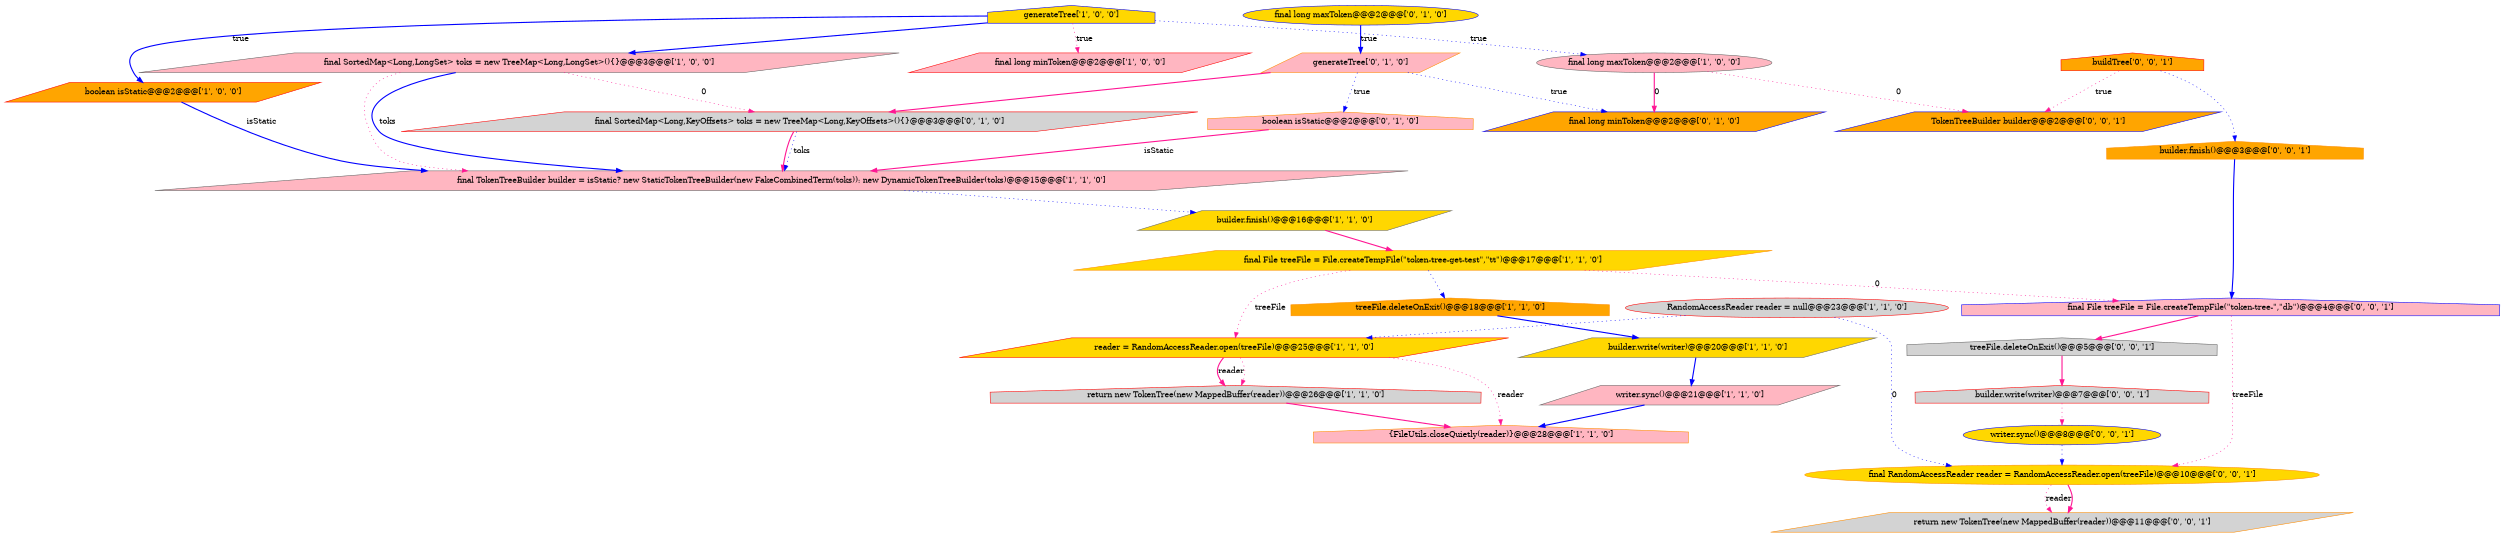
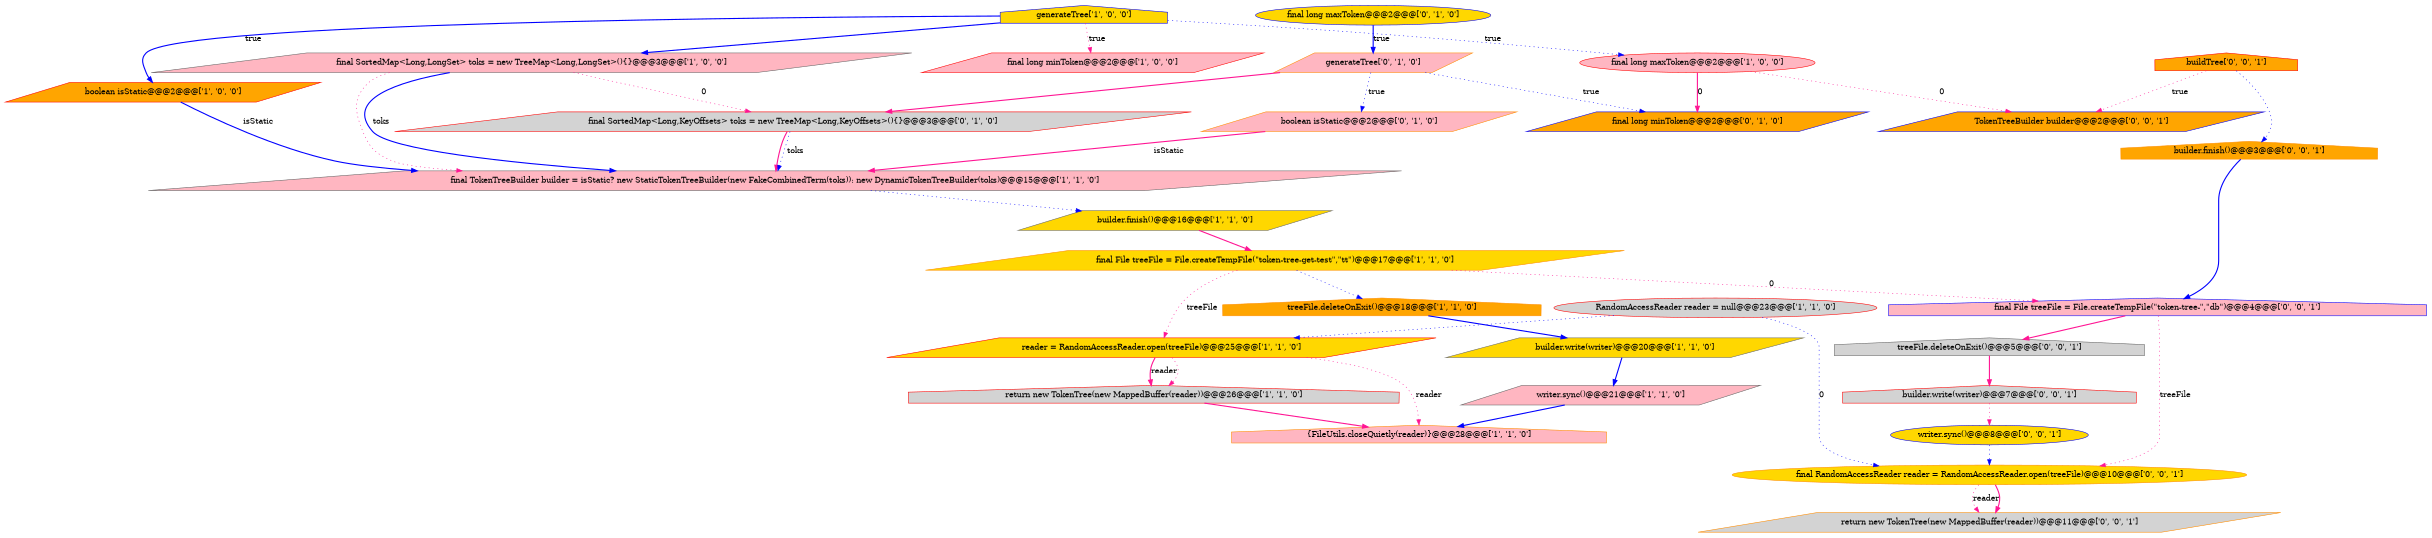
(1654, 63) -> (1697, 63)
(1340, 122) -> (1359, 122)
